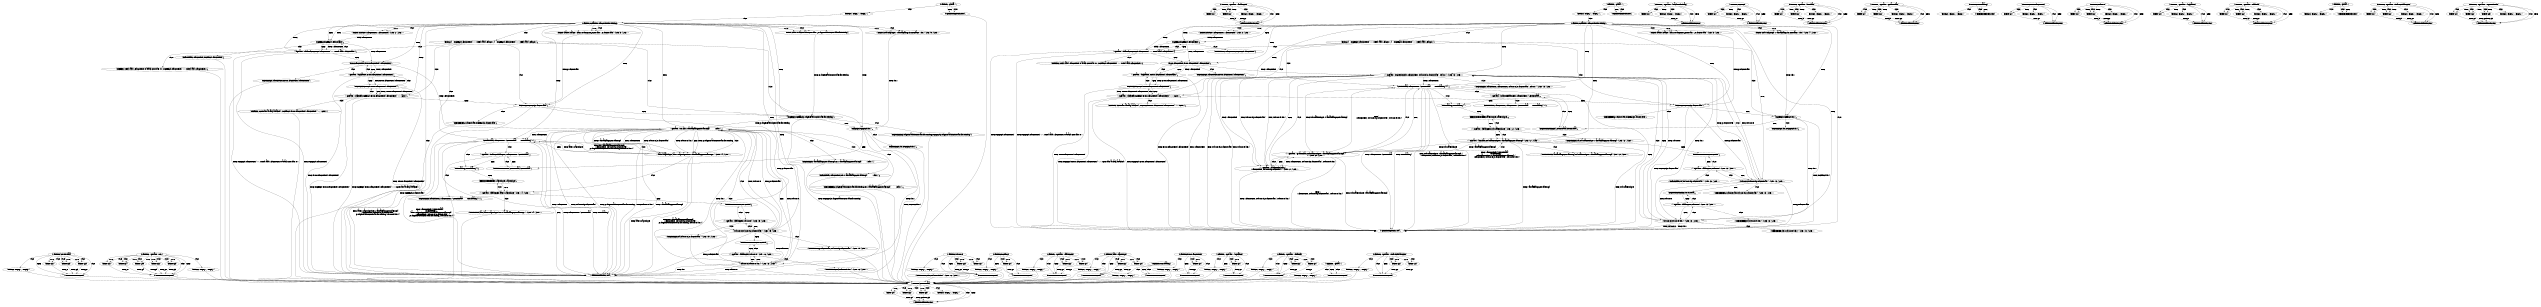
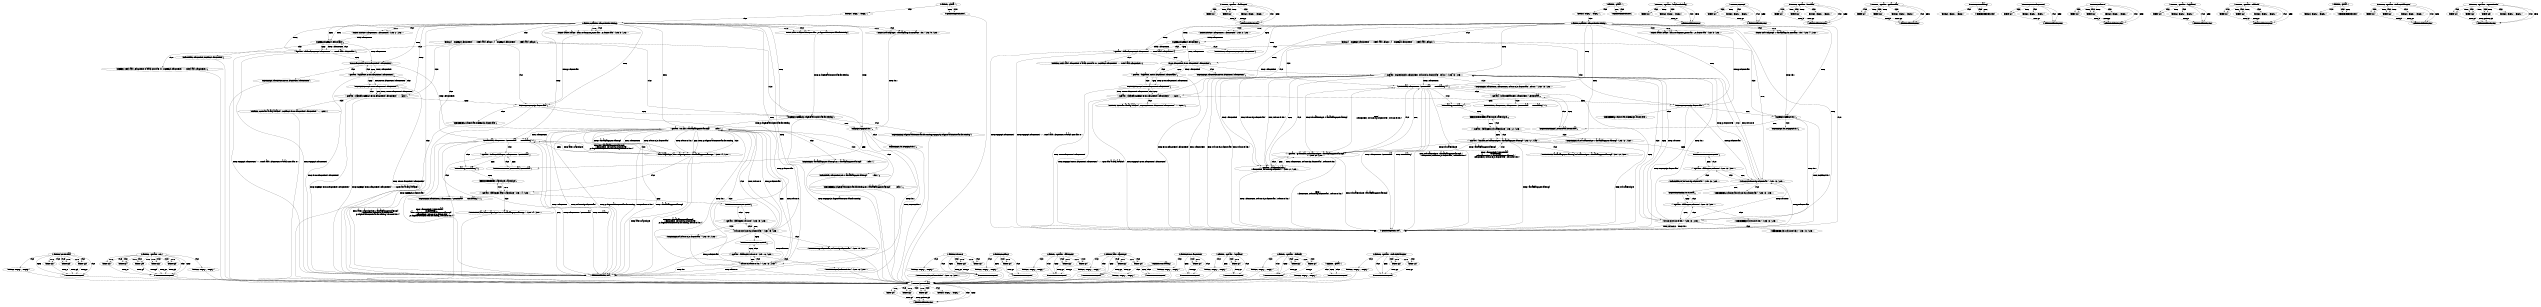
(1683, 187) -> (1746, 204)
(759, 259) -> (759, 259)
